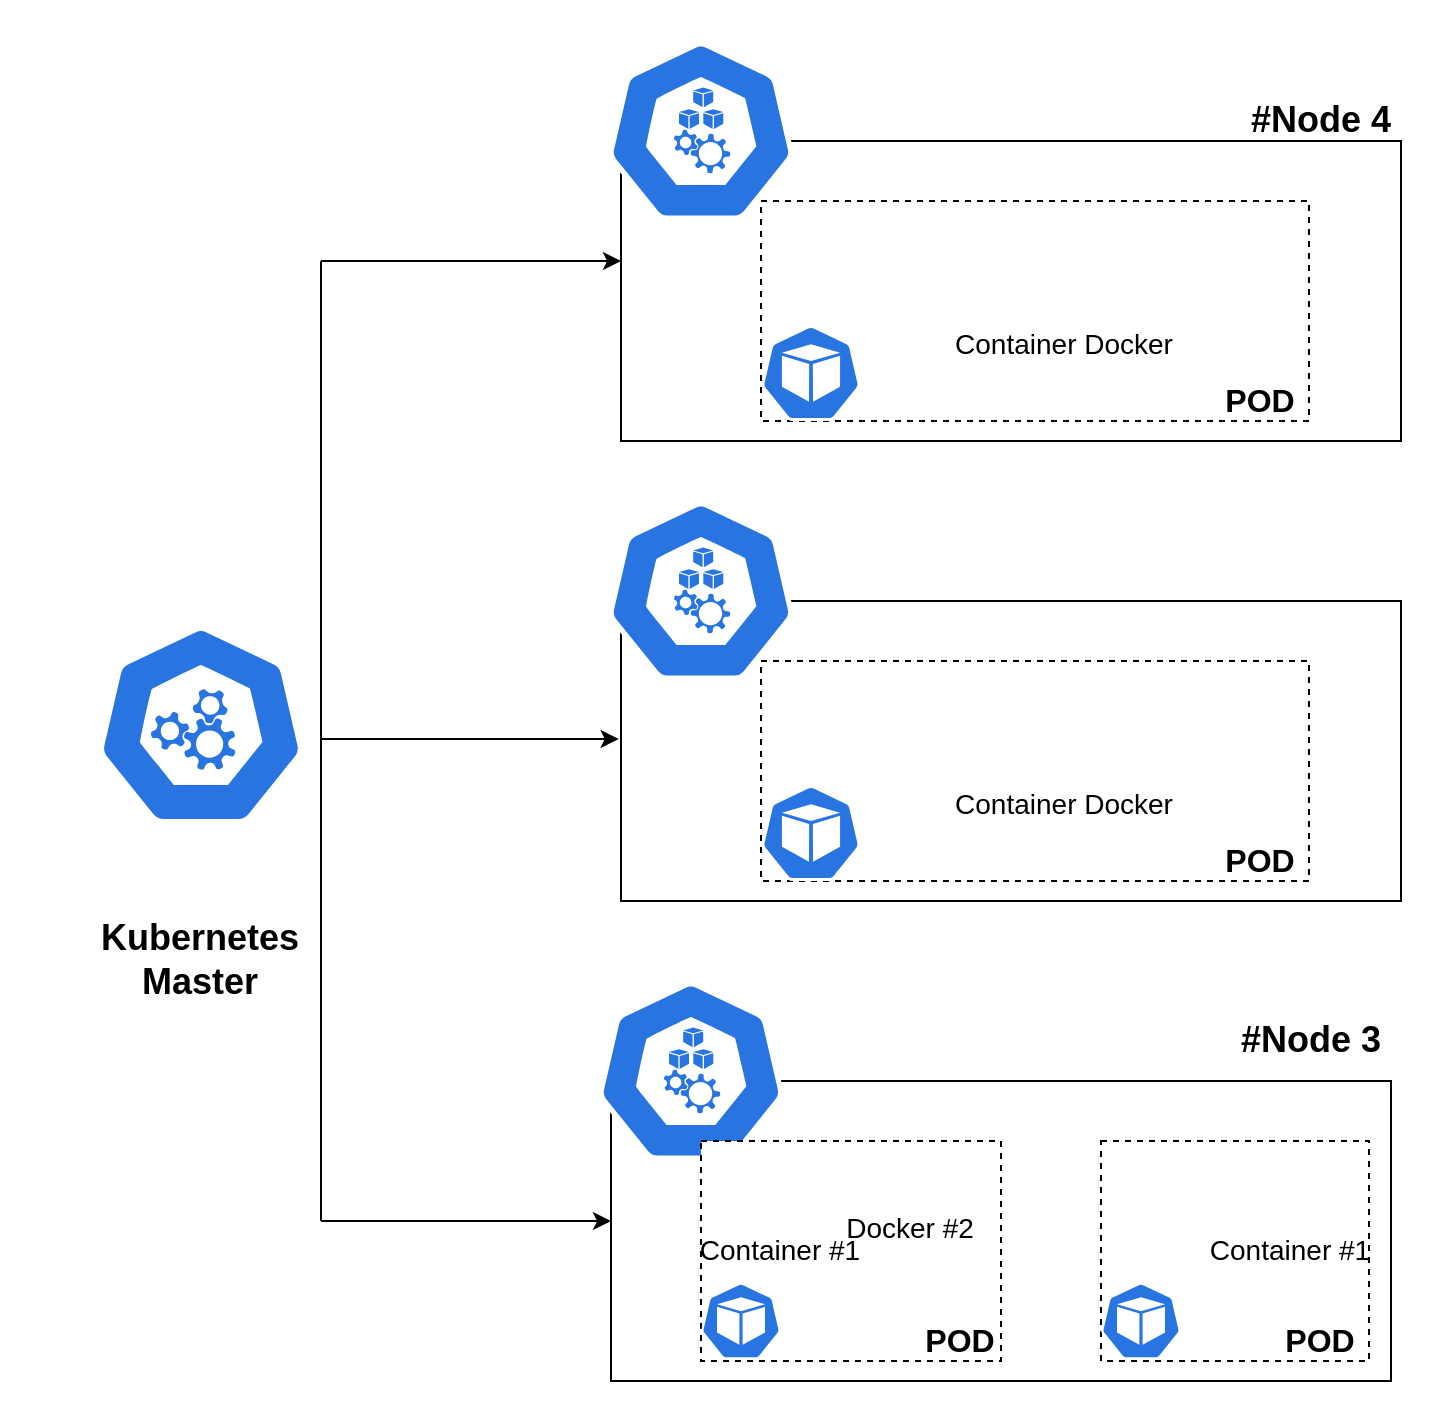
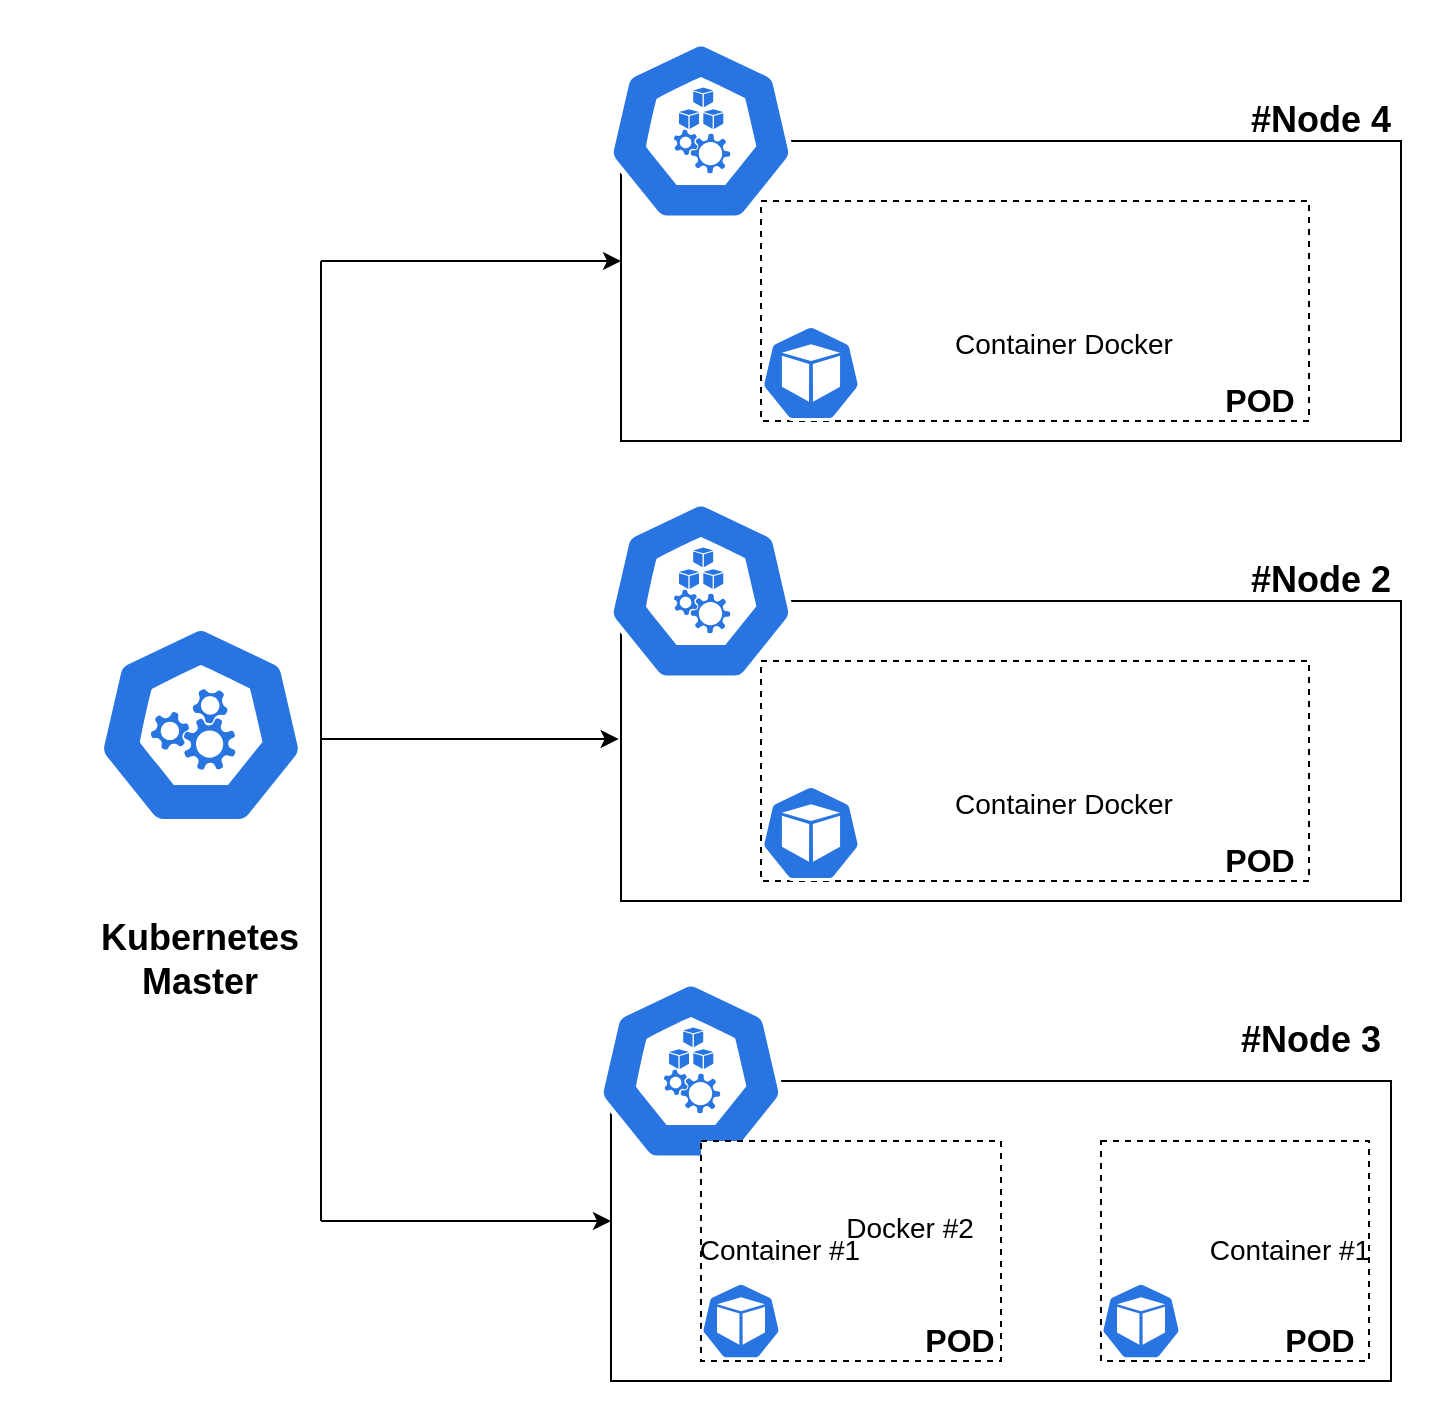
none -> (1321, 581)
